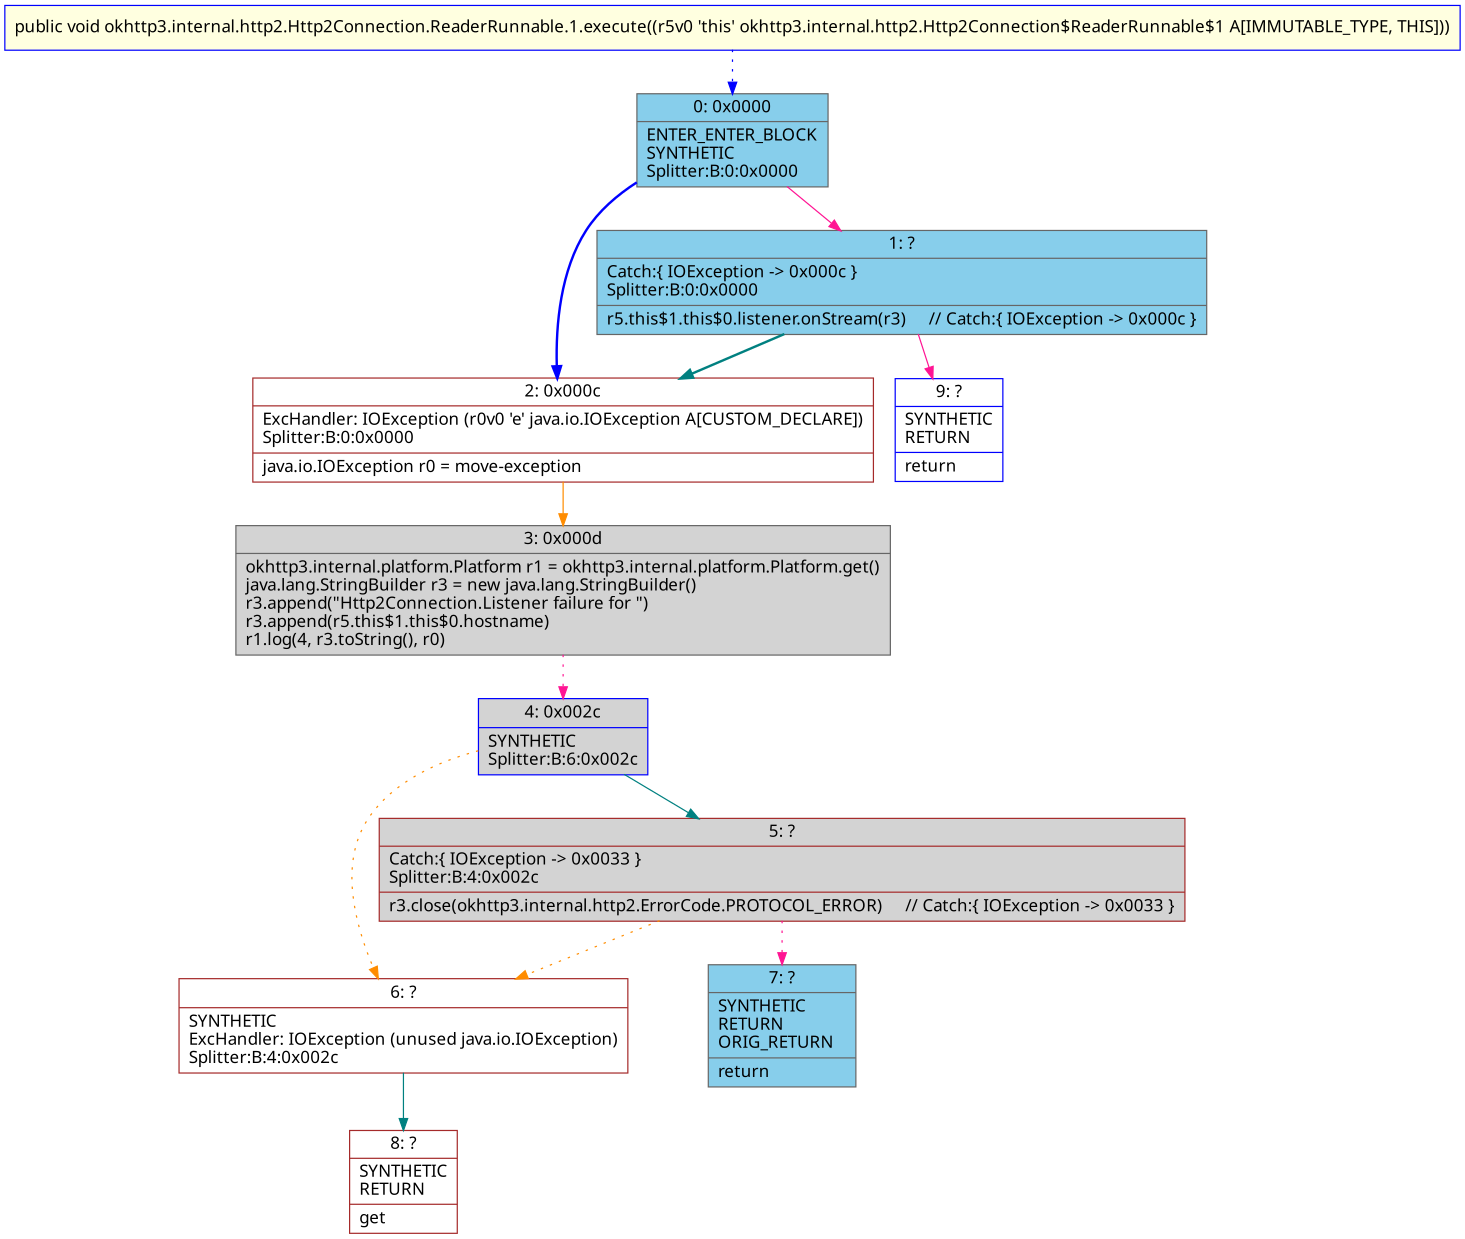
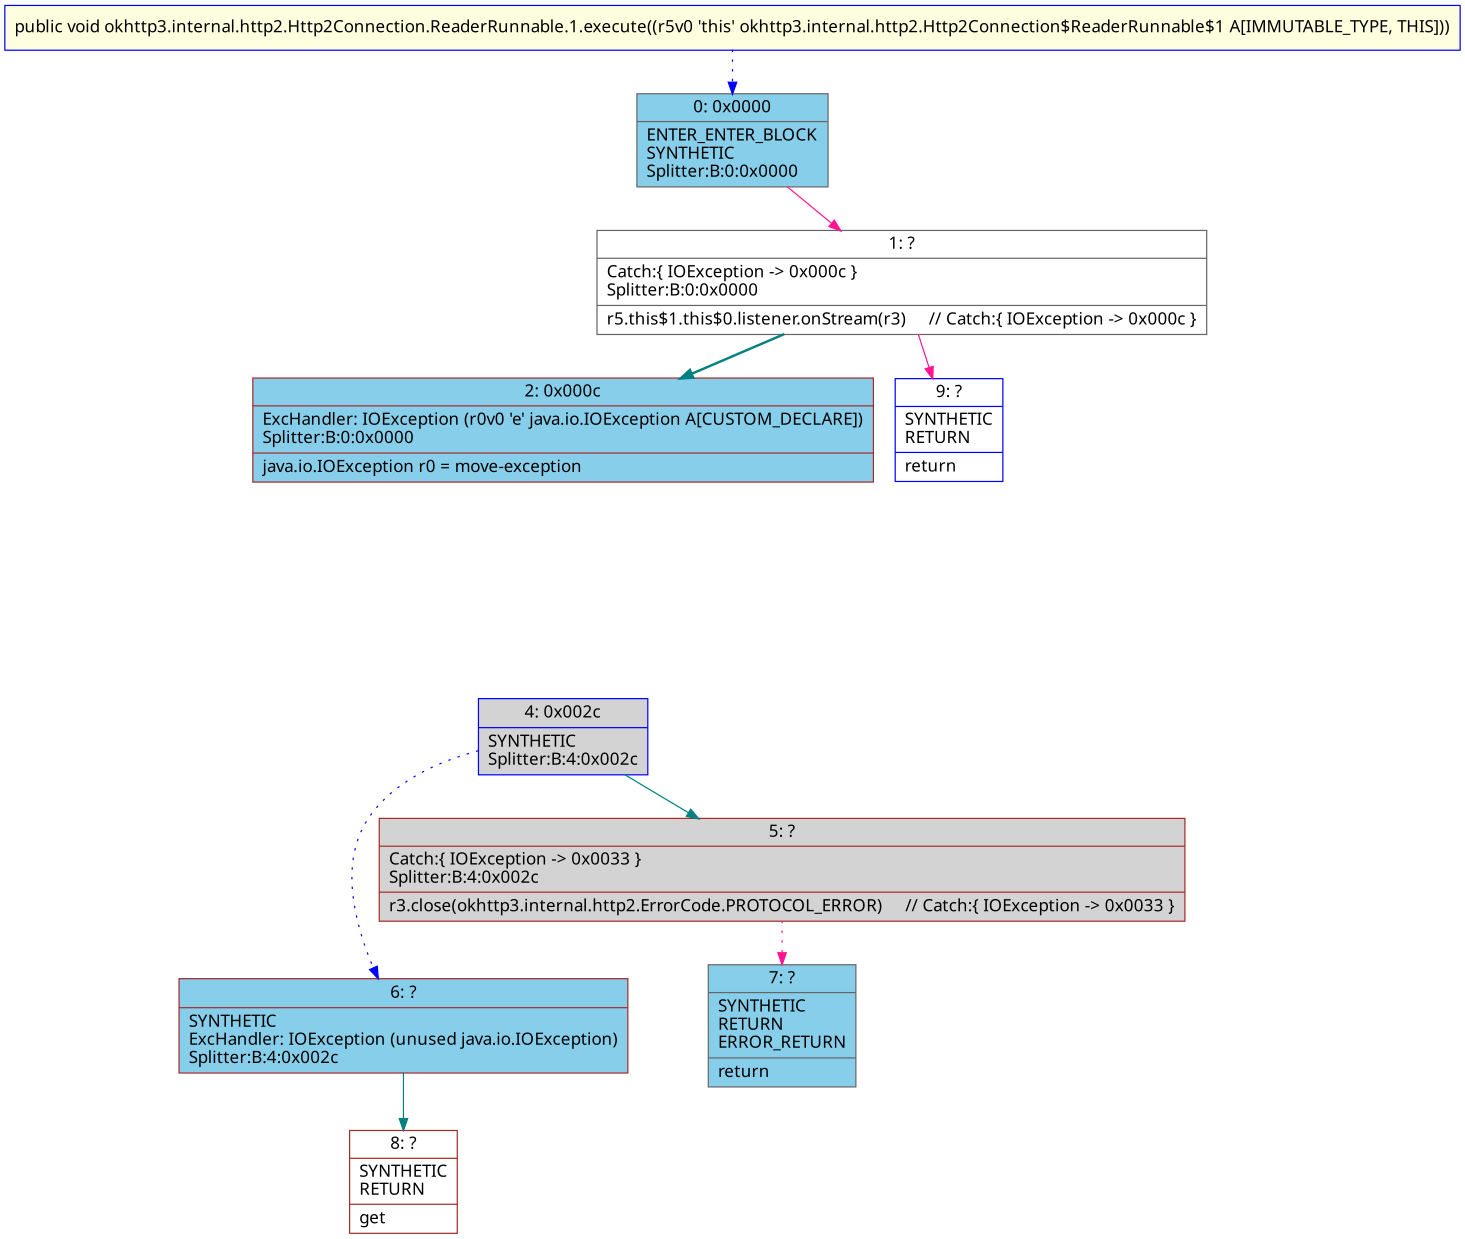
(571, 262) -> none
(902, 282) -> (902, 282)
(563, 430) -> (563, 430)
(563, 590) -> none
(563, 760) -> (563, 760)
(363, 829) -> (363, 829)
(593, 948) -> none
(403, 1026) -> (403, 1026)
(776, 1043) -> (782, 1043)
